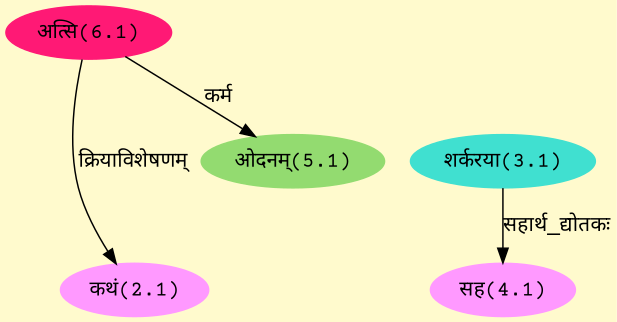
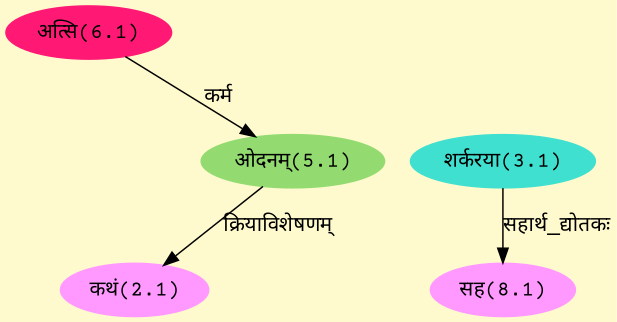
(74, 159) -> (219, 221)
(503, 290) -> (503, 290)
